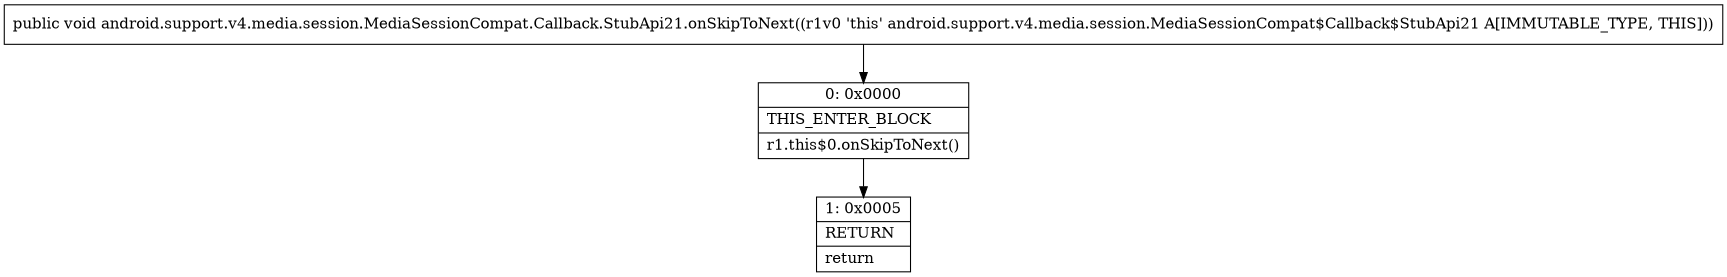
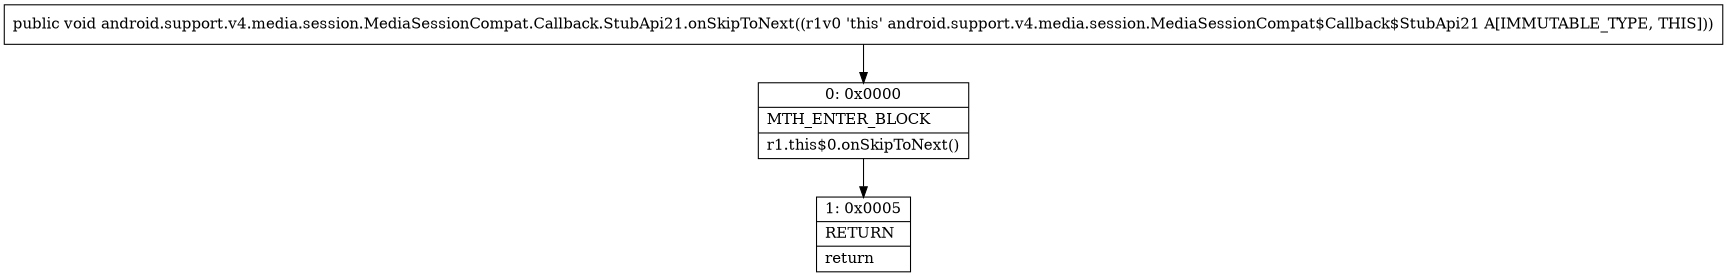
(849, 120) -> (849, 120)
